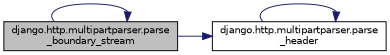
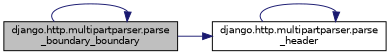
(91, 36) -> (91, 36)
